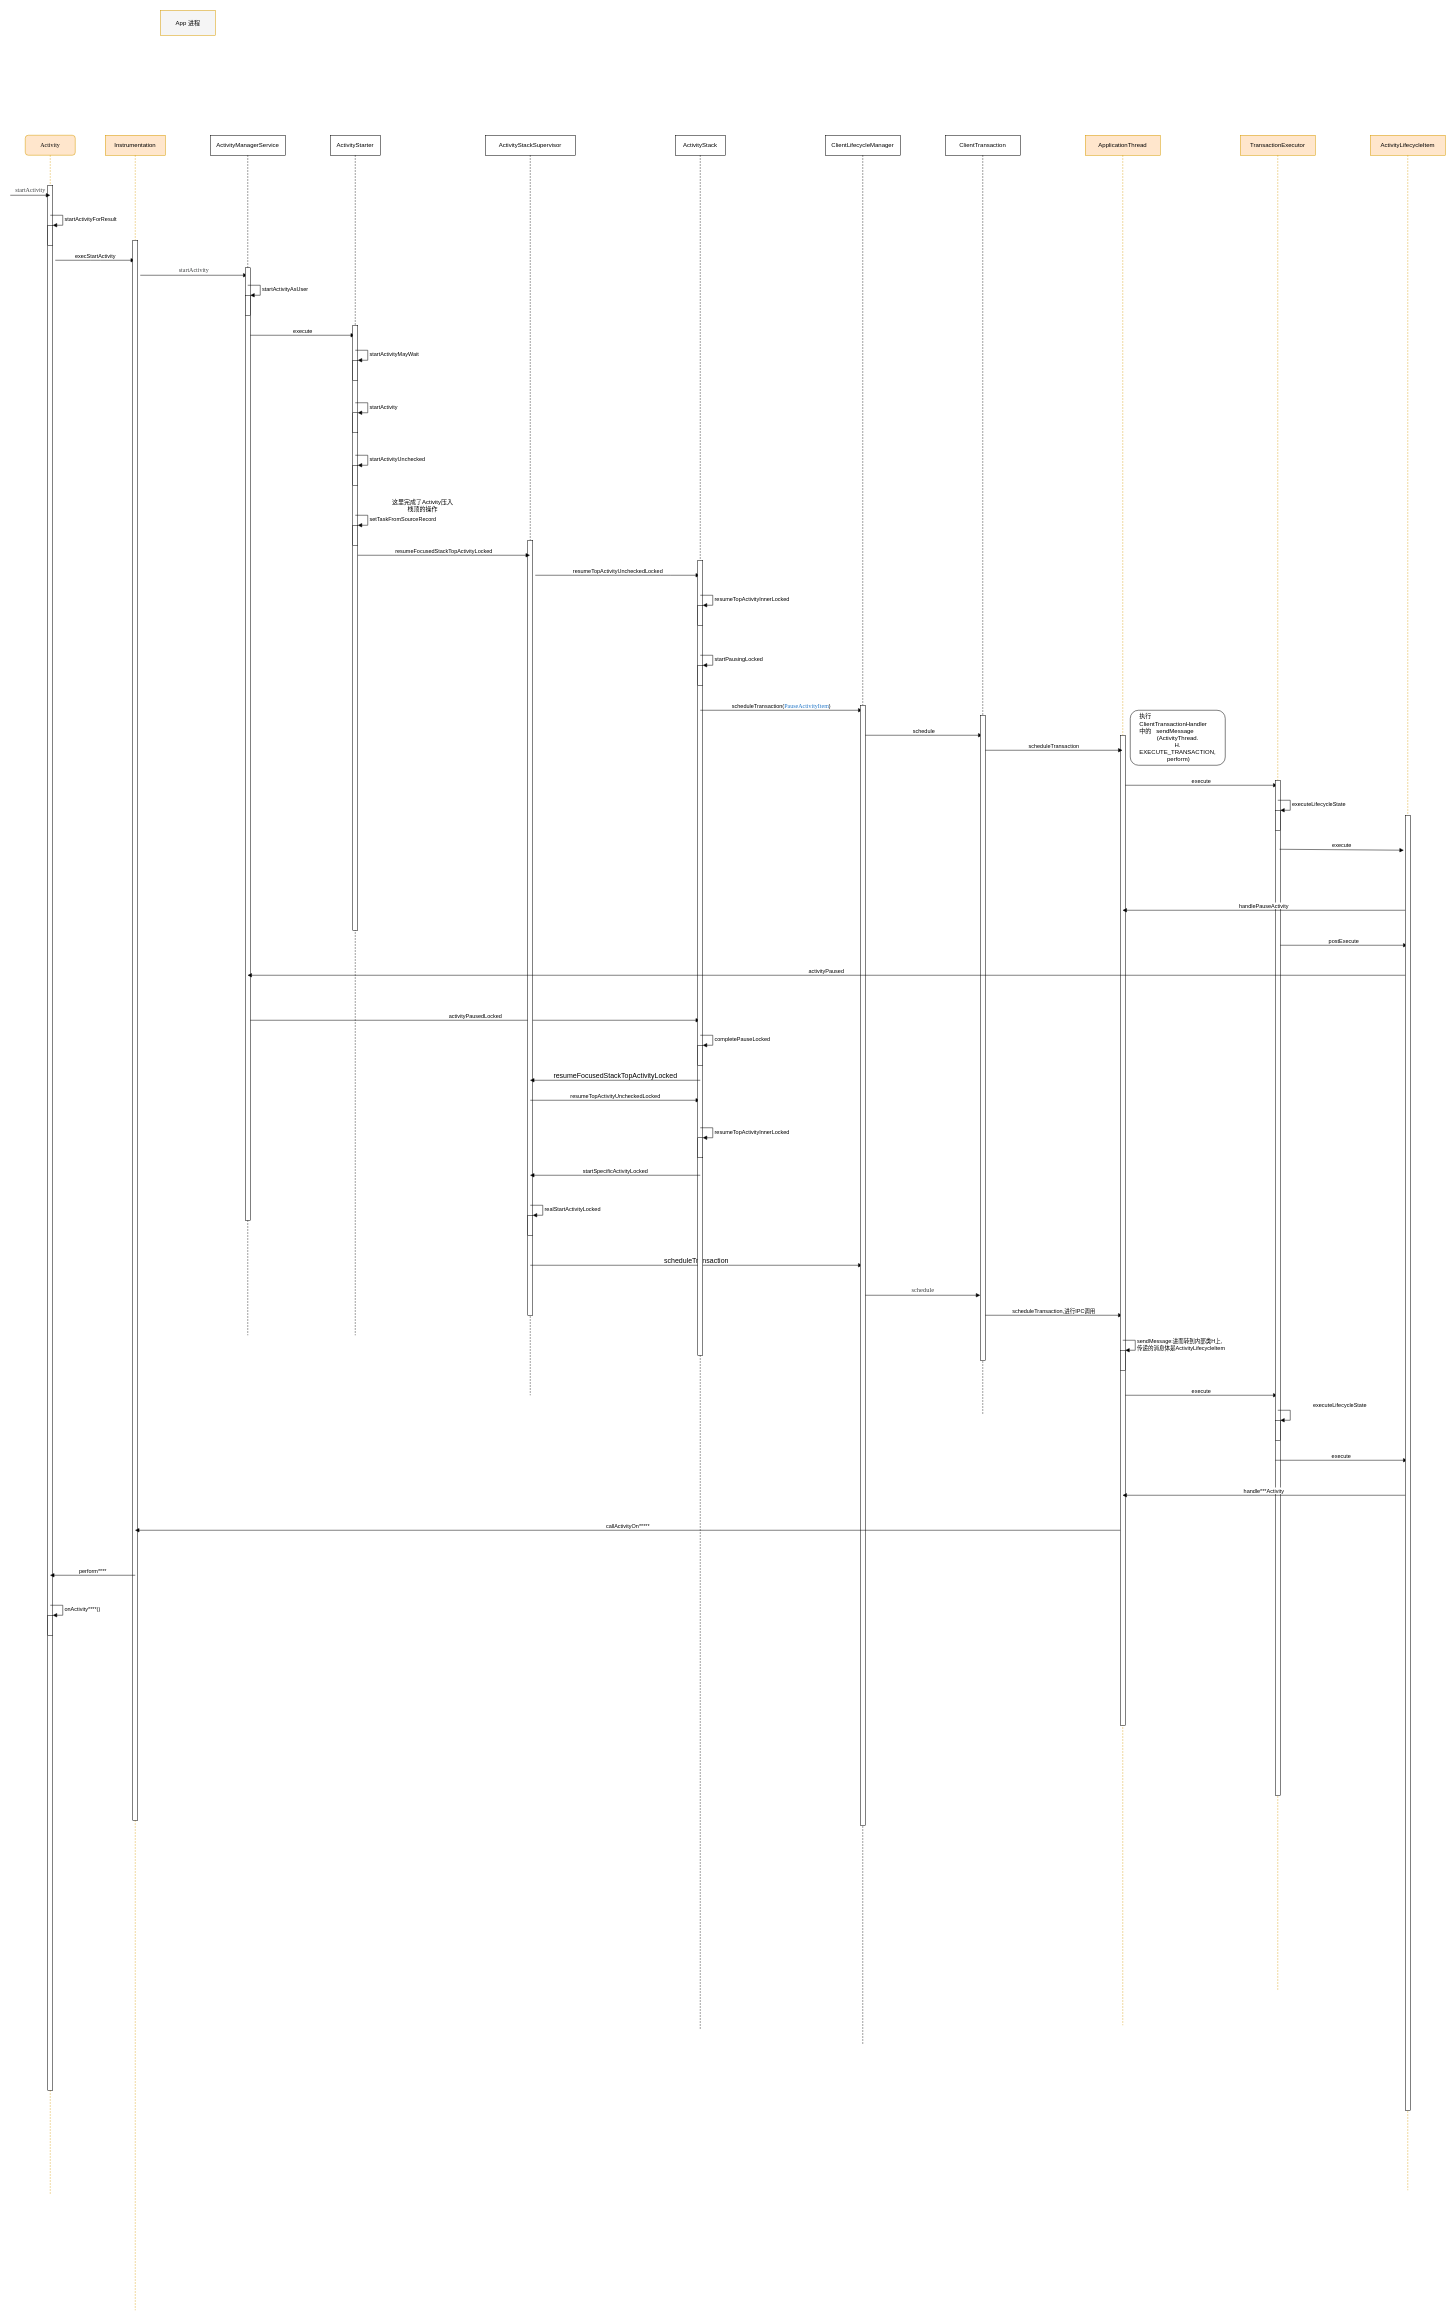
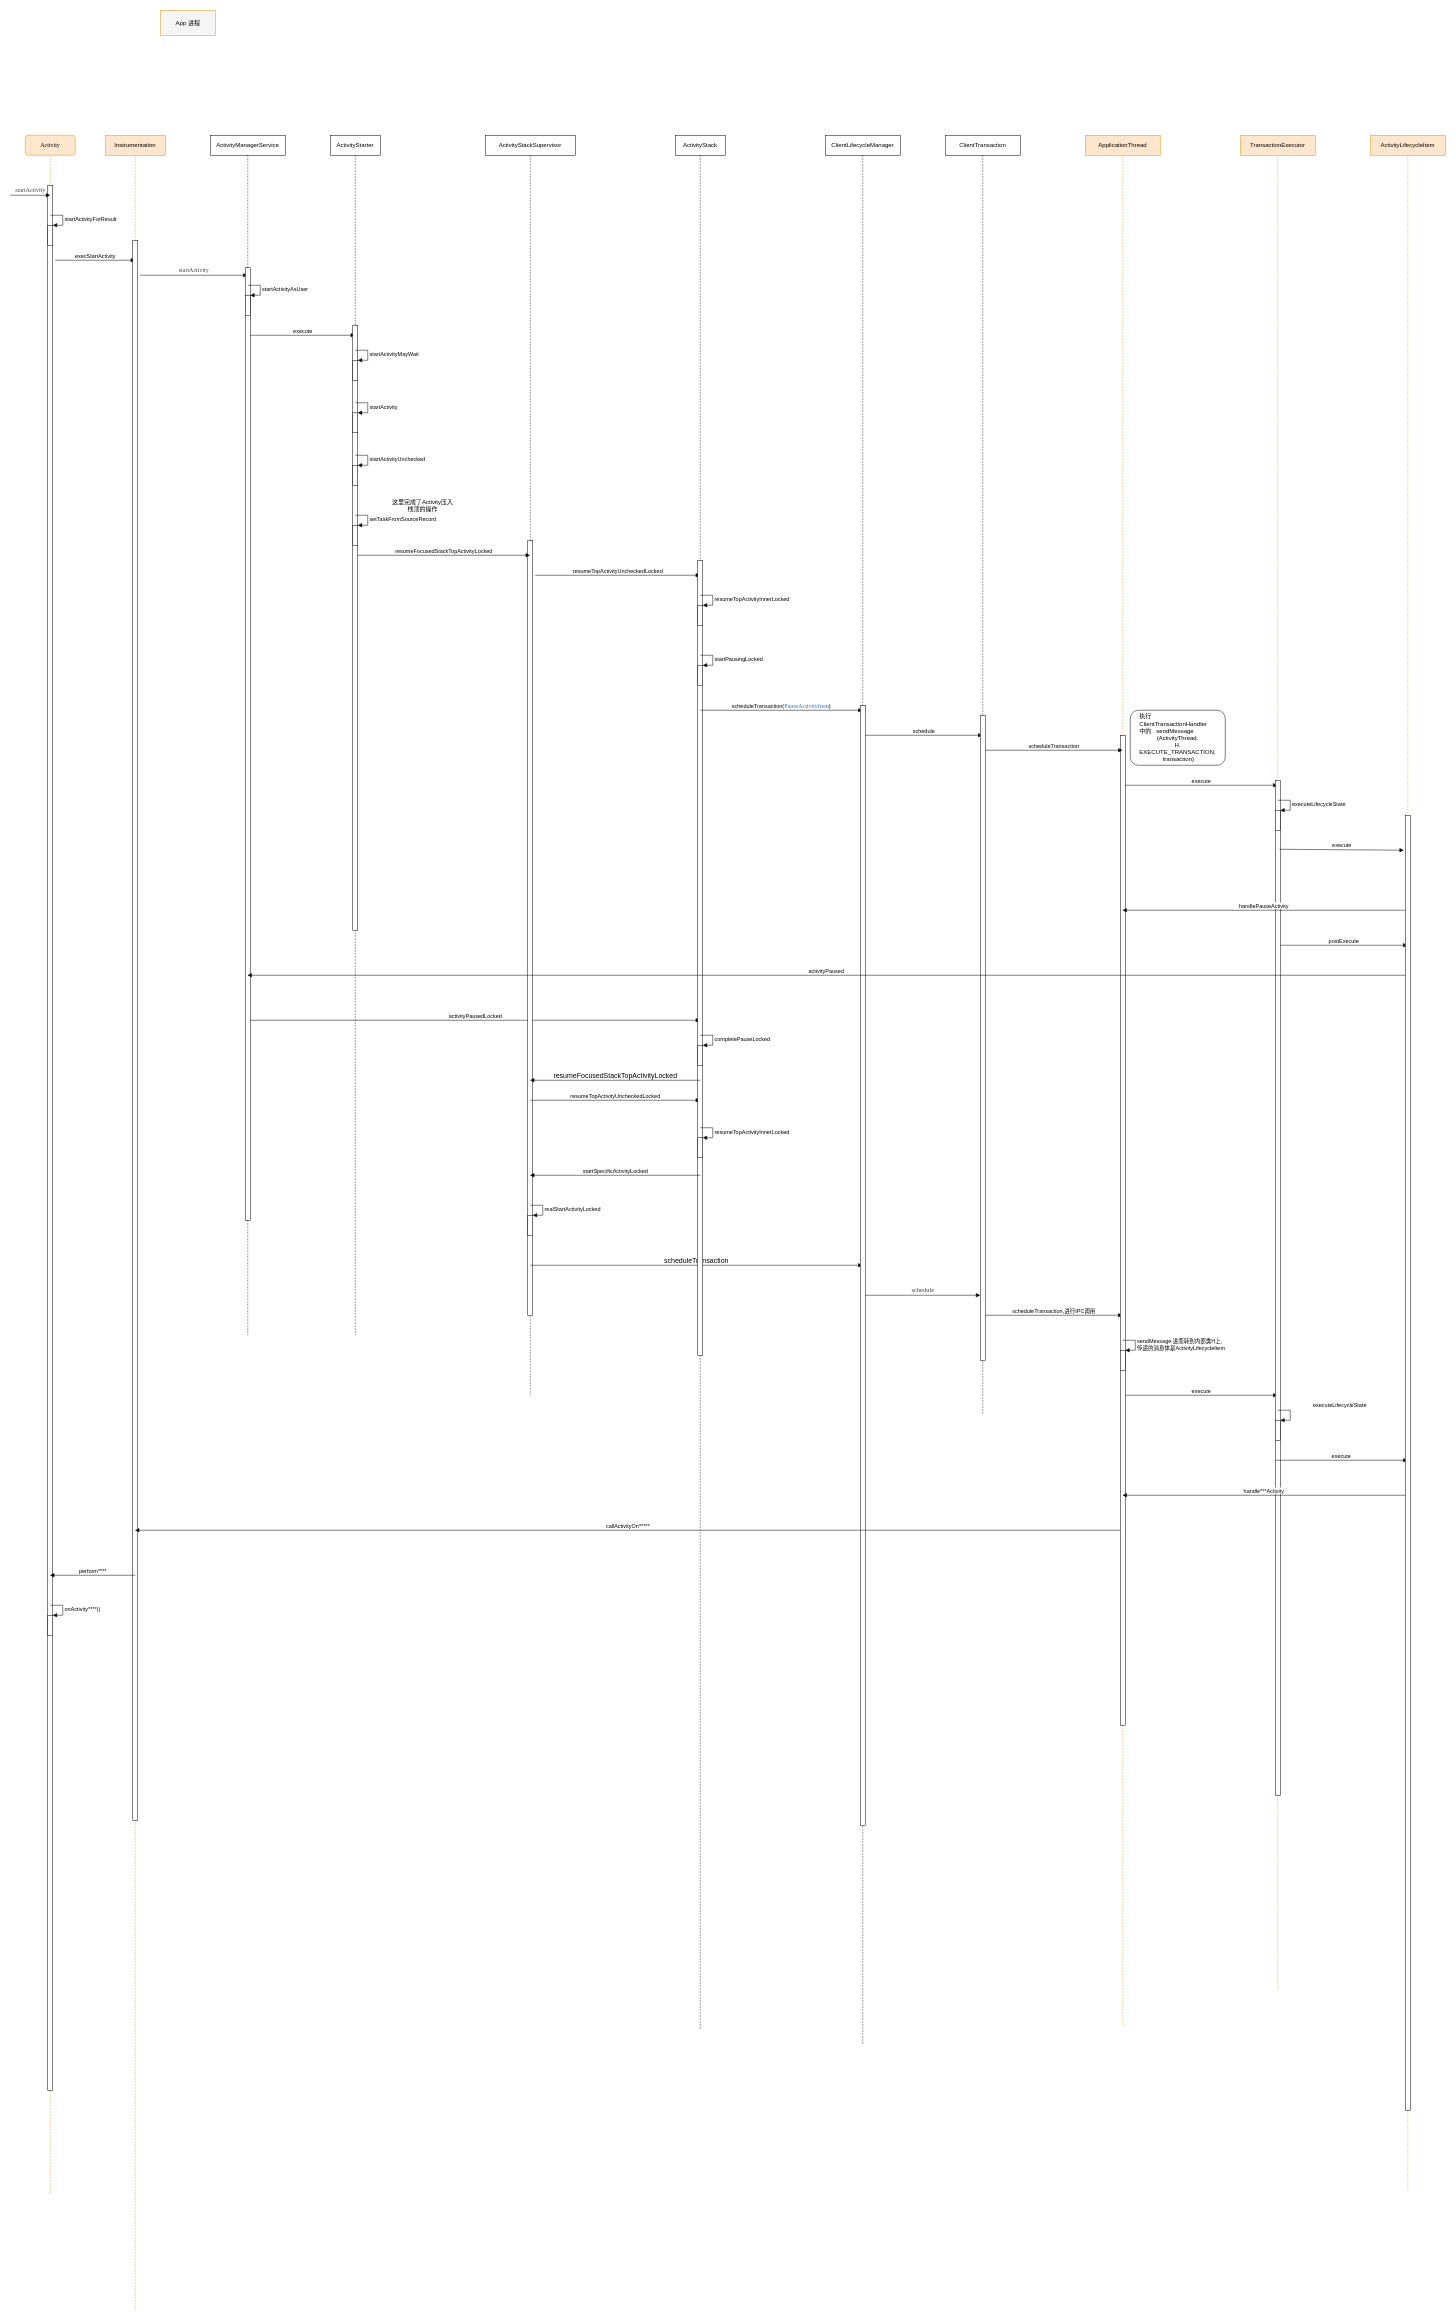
(1178, 738) -> (1178, 738)
